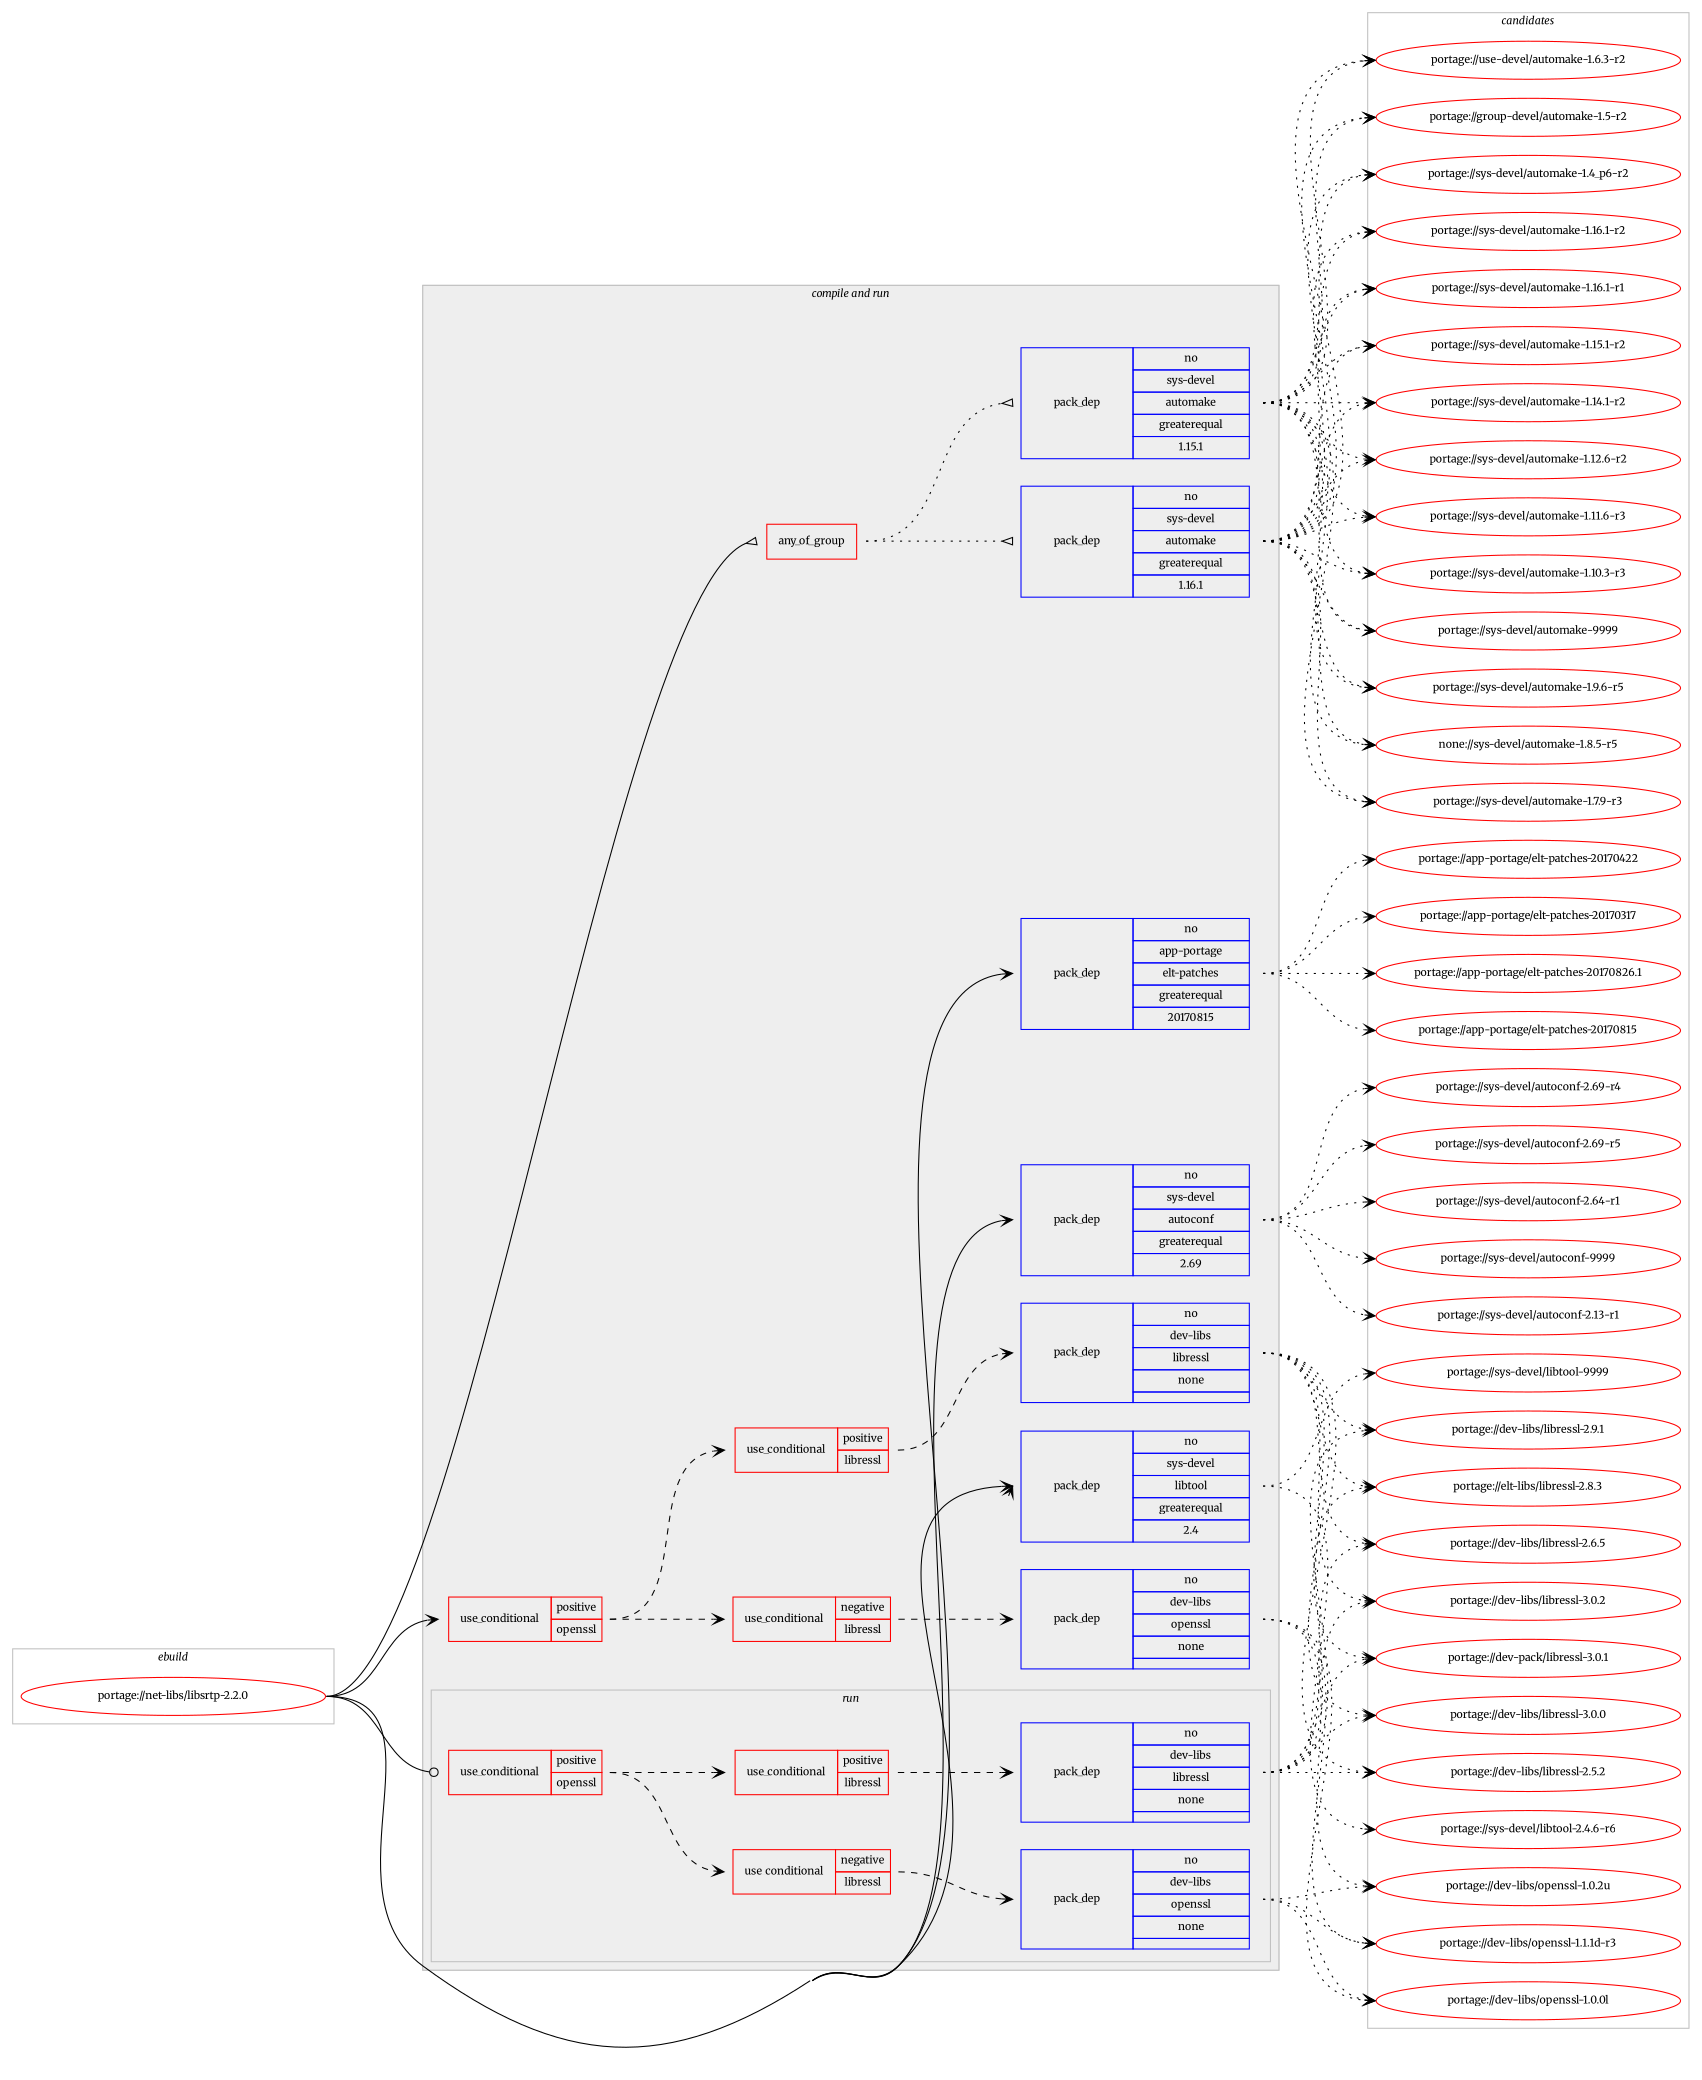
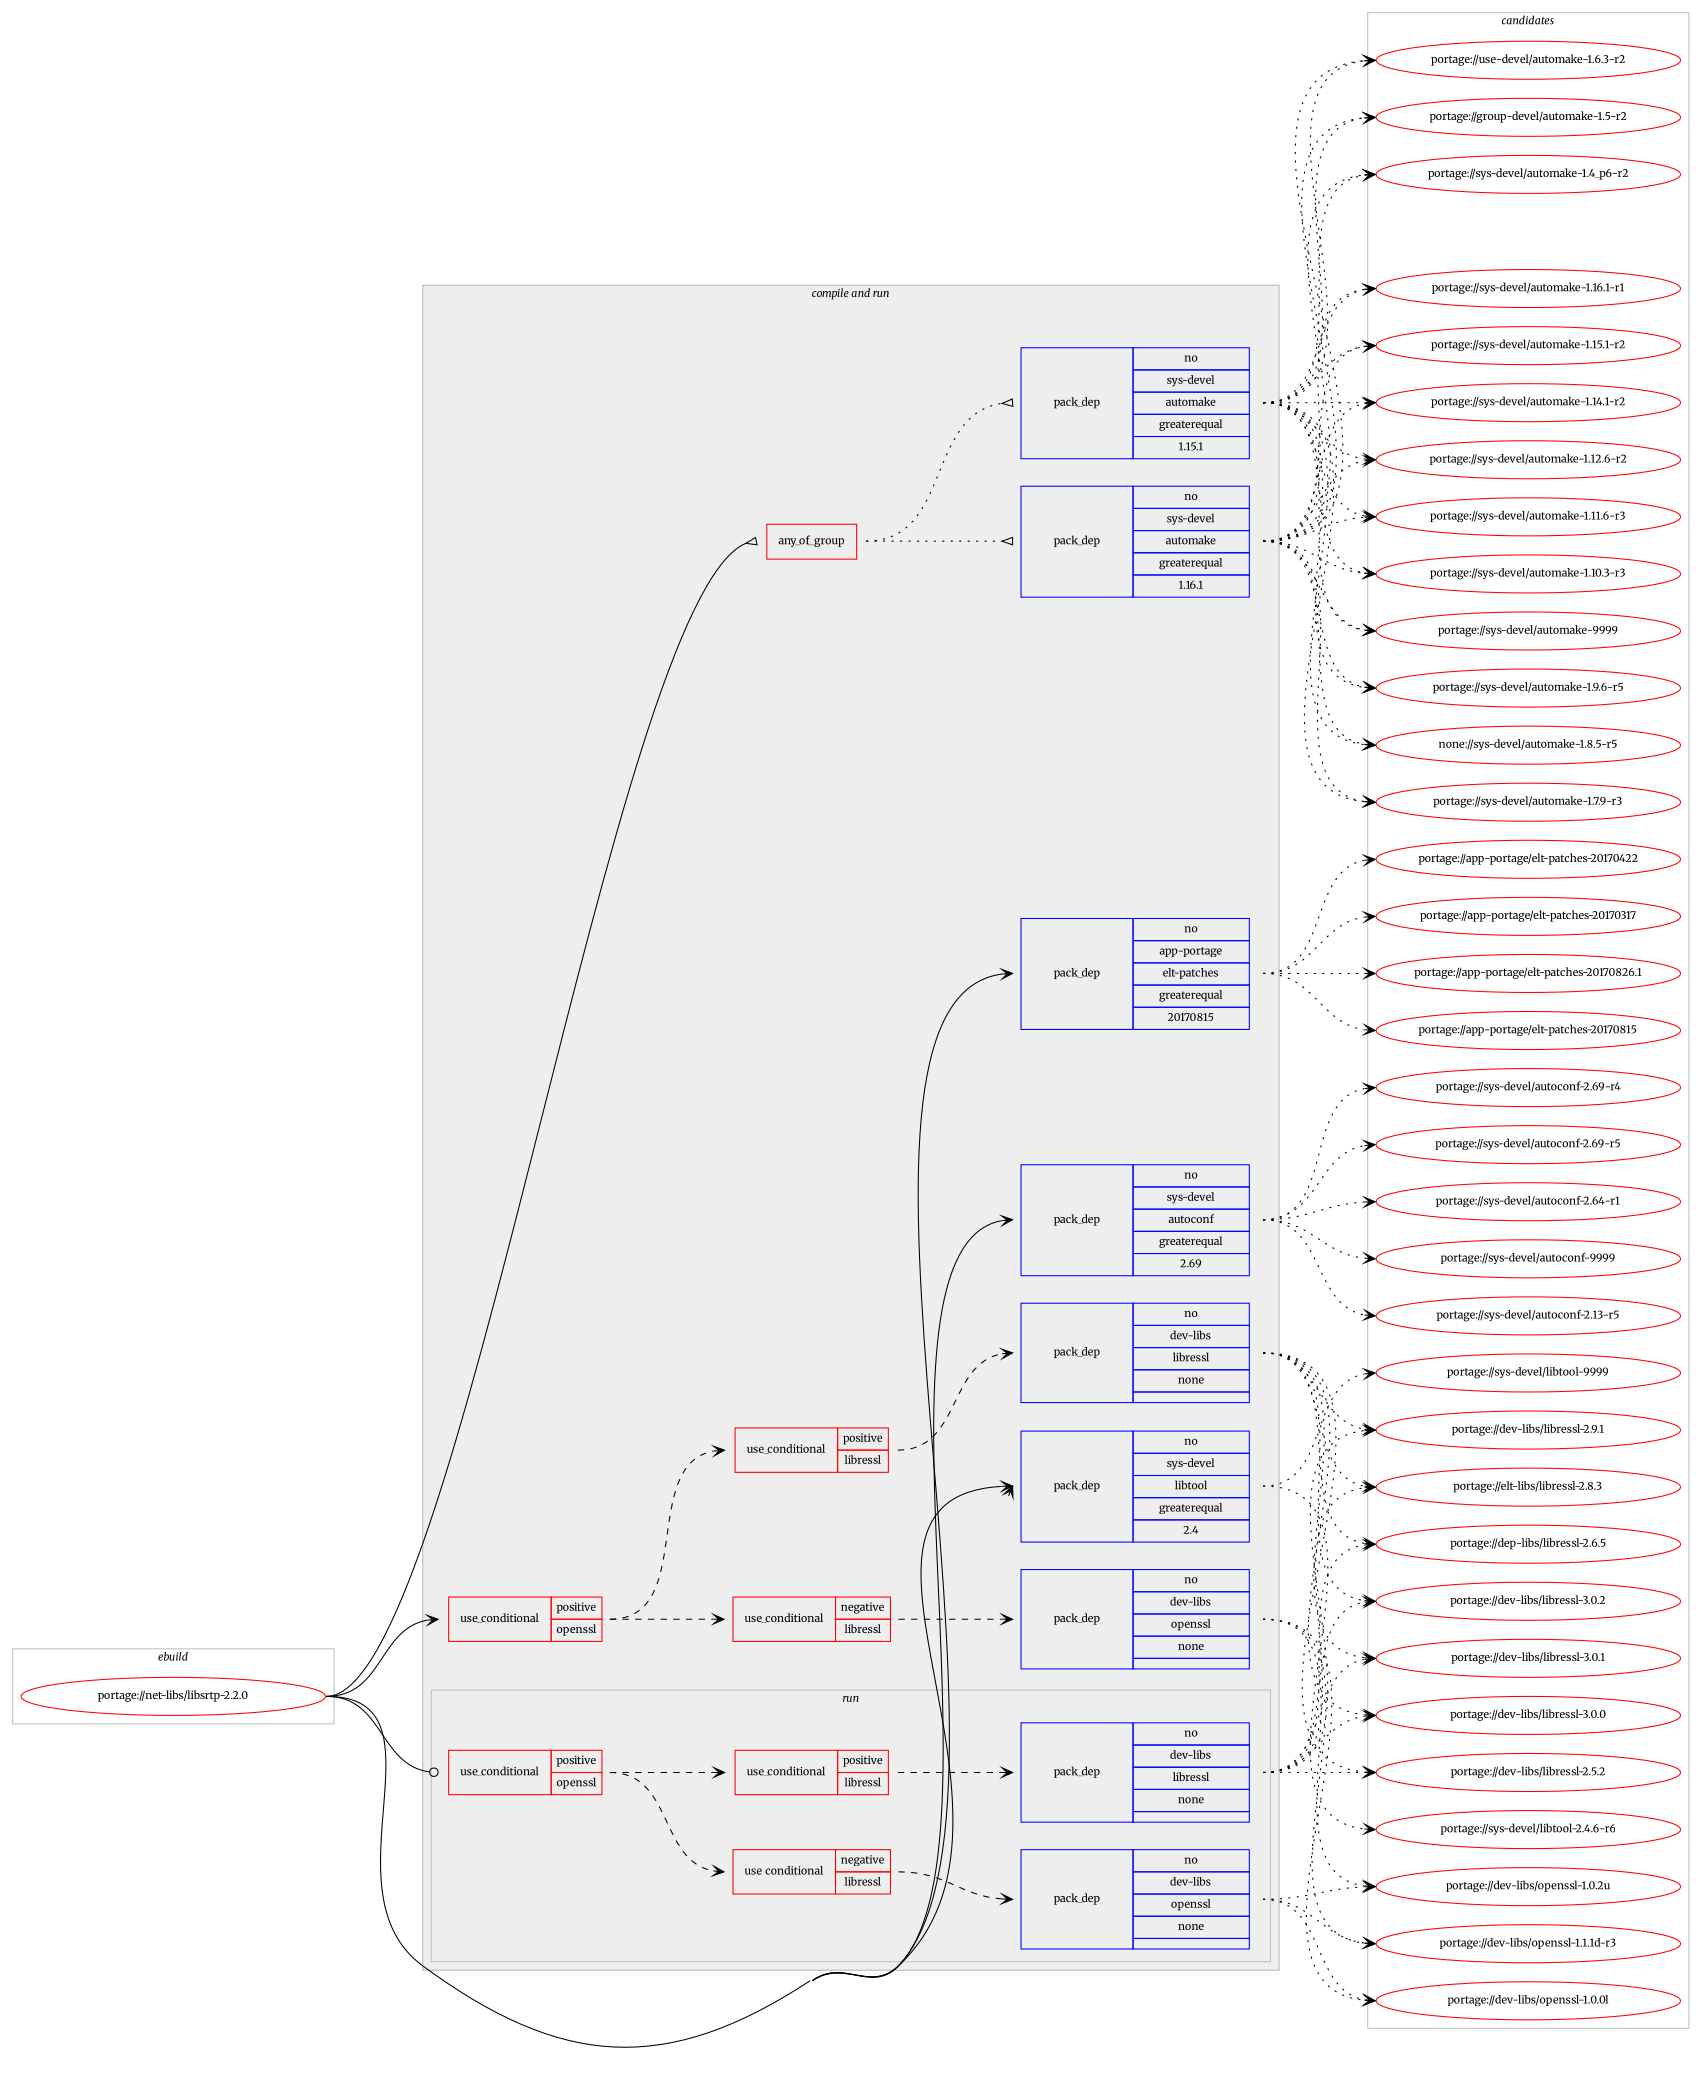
(1528, 231) -> none
(1528, 1316) -> (1528, 1316)
(1528, 1544) -> (1528, 1544)
(1528, 1658) -> (1528, 1658)
